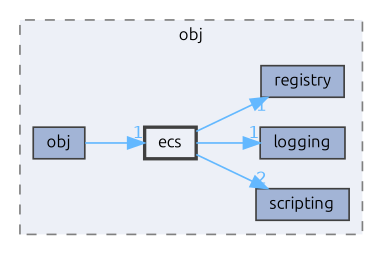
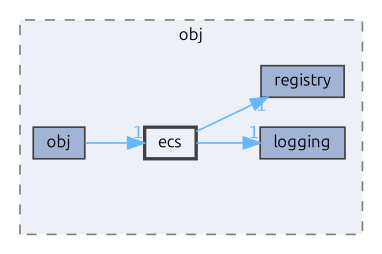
(303, 204) -> none
